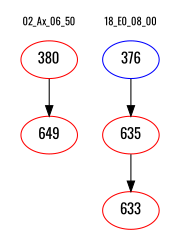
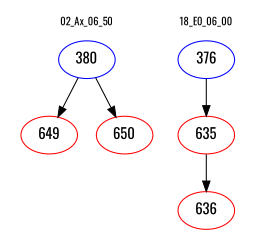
(131, 23) -> (206, 23)
(49, 60) -> (87, 60)
none -> (125, 135)
(131, 210) -> (206, 210)
